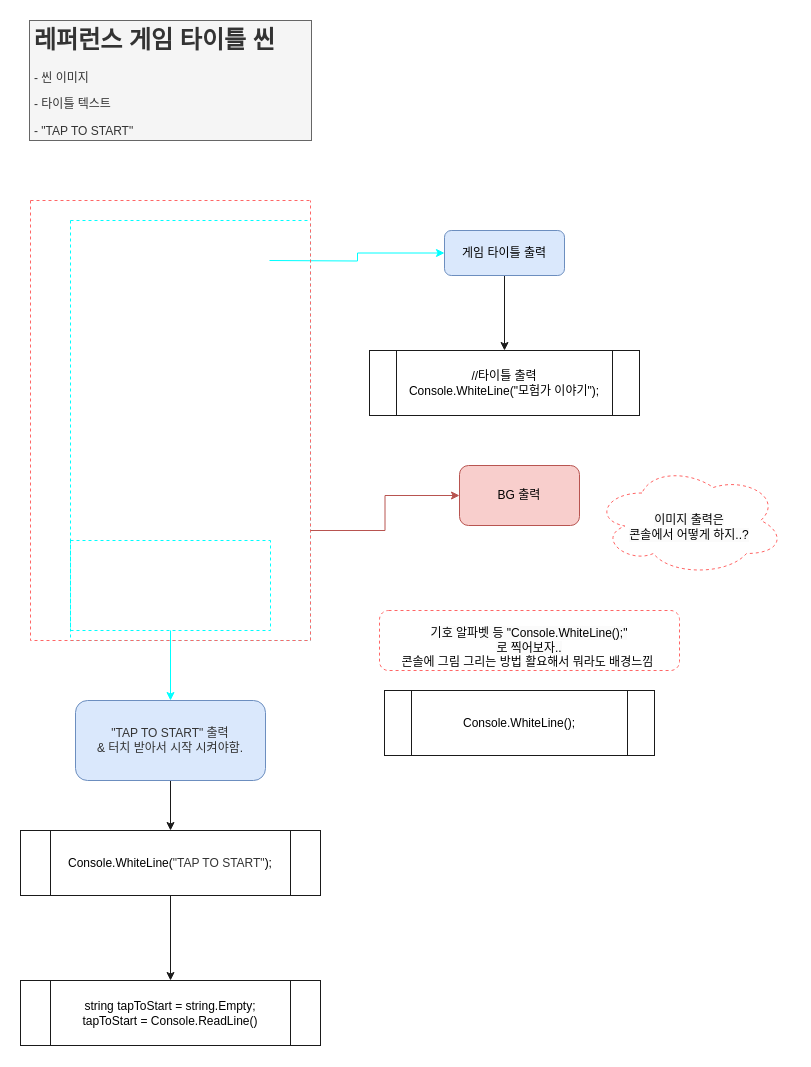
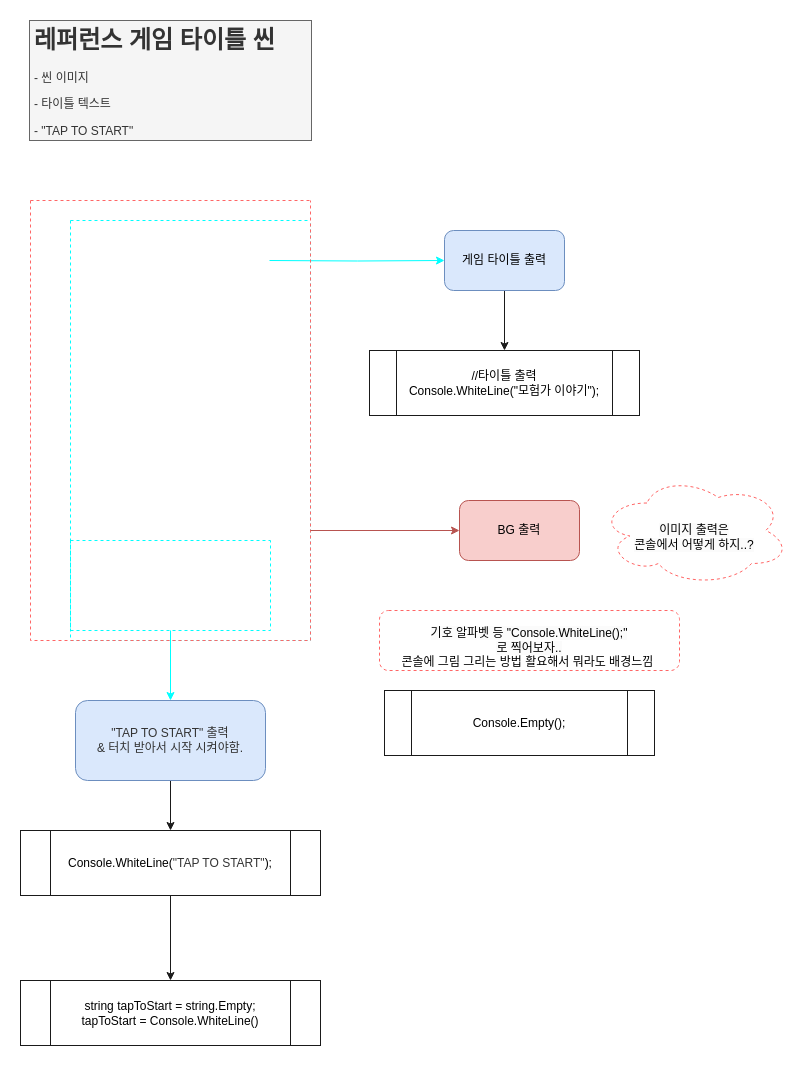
(505, 253) -> (505, 261)
(520, 496) -> (520, 531)
(690, 521) -> (695, 531)
(520, 724) -> (520, 724)
(171, 1014) -> (171, 1014)
